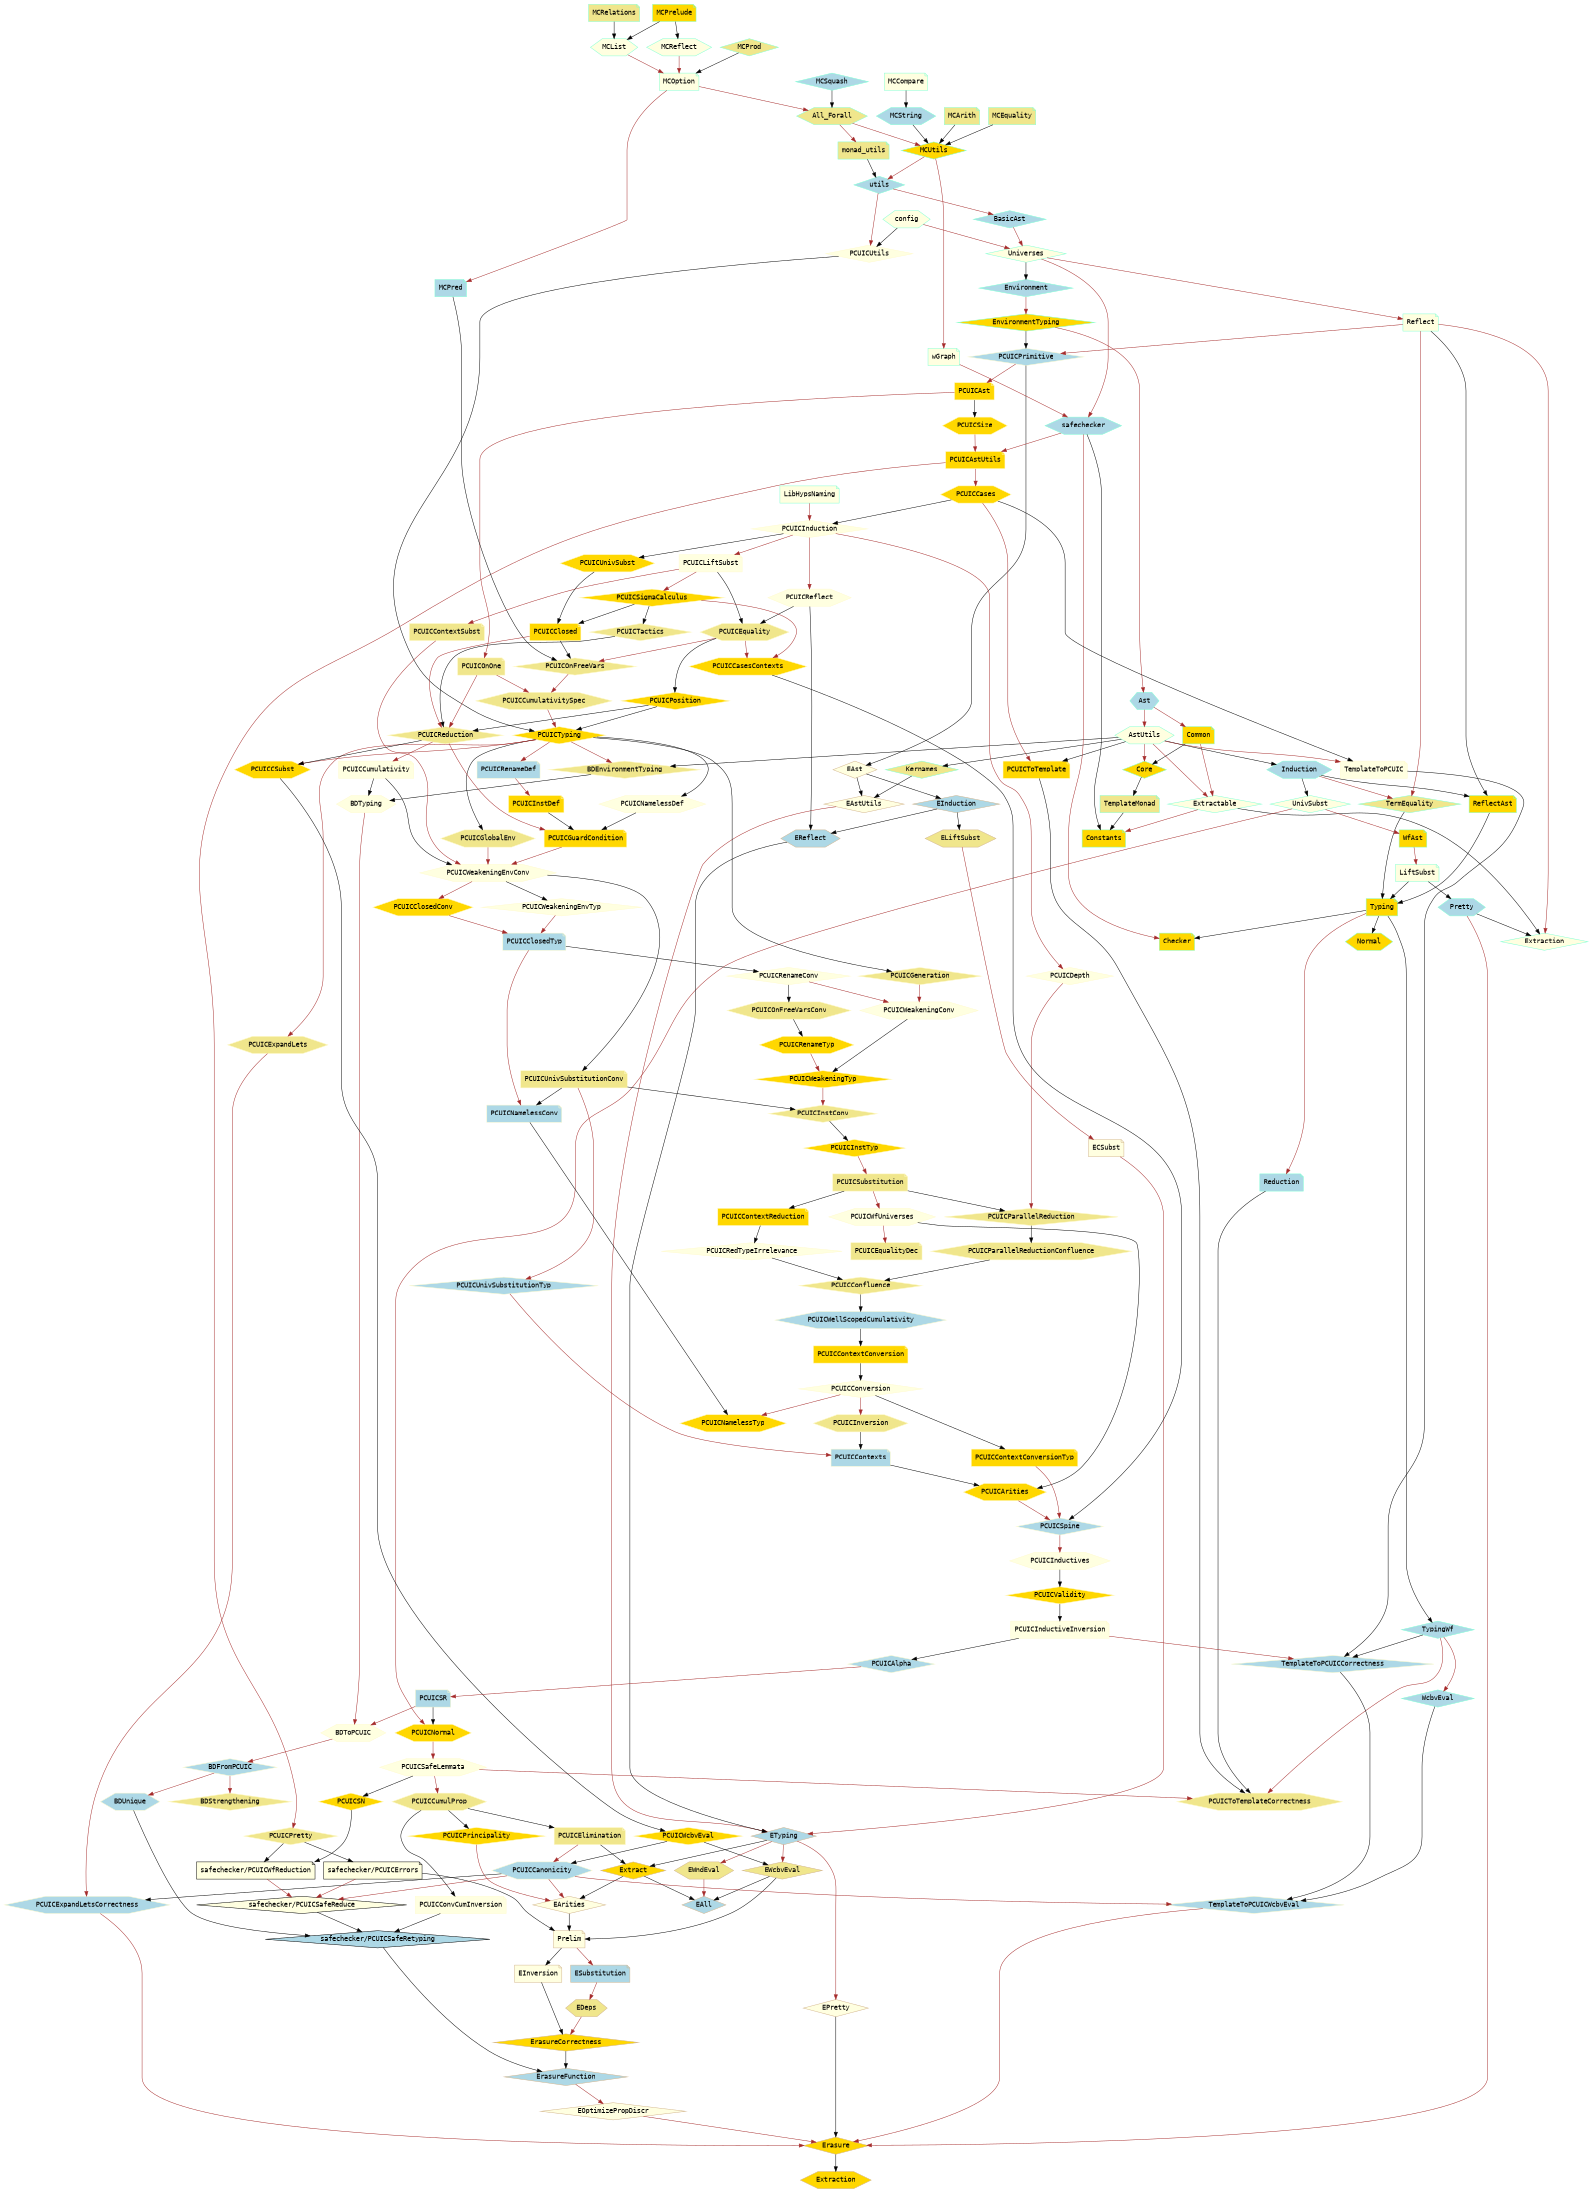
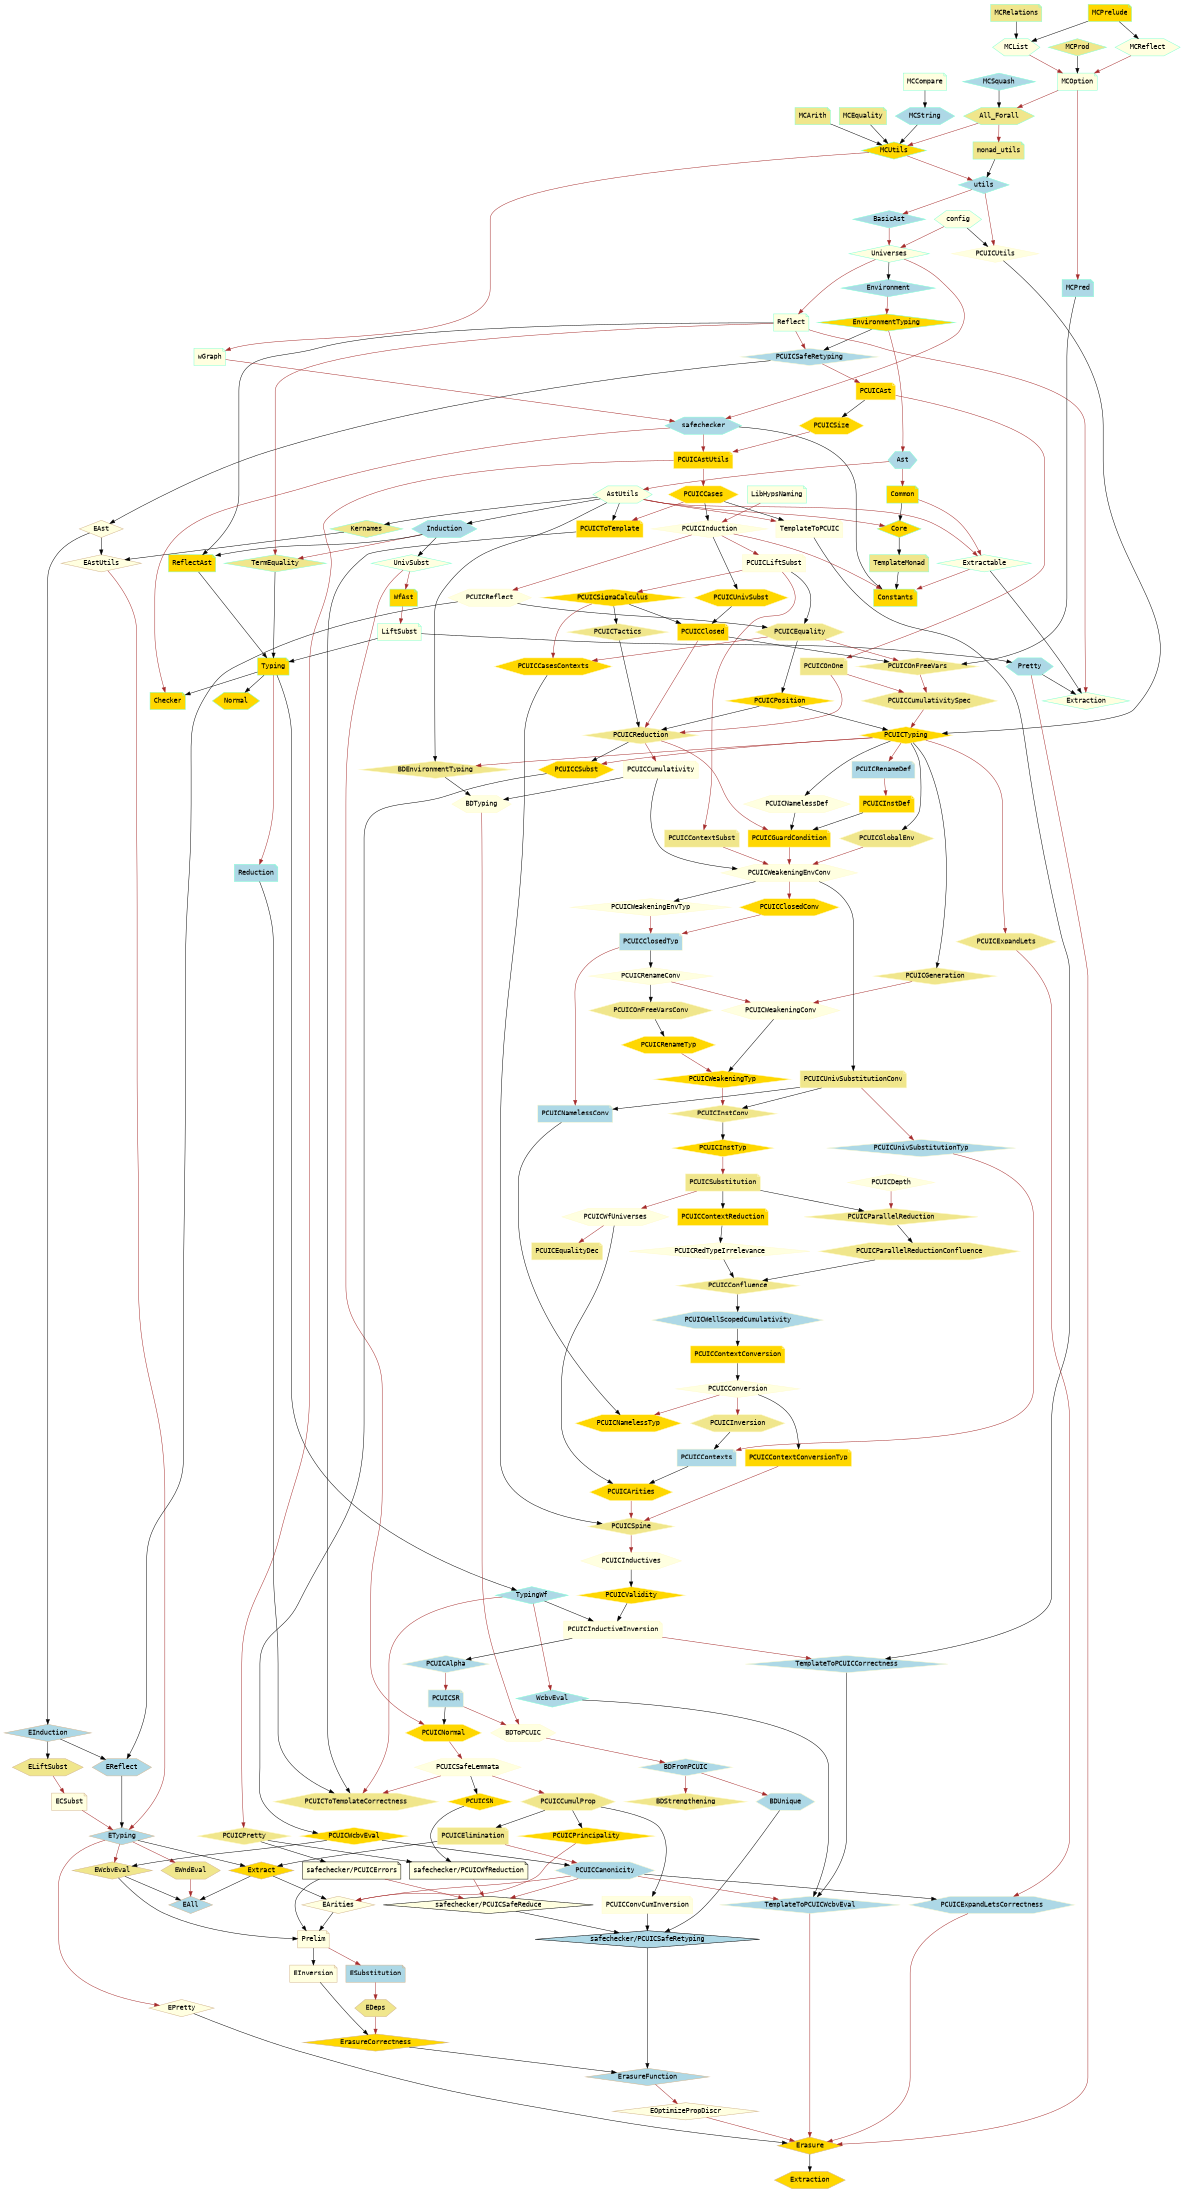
(1026, 357) -> (809, 357)
(990, 706) -> (808, 554)
(1060, 1526) -> (631, 1526)
(1390, 1645) -> (566, 1610)
